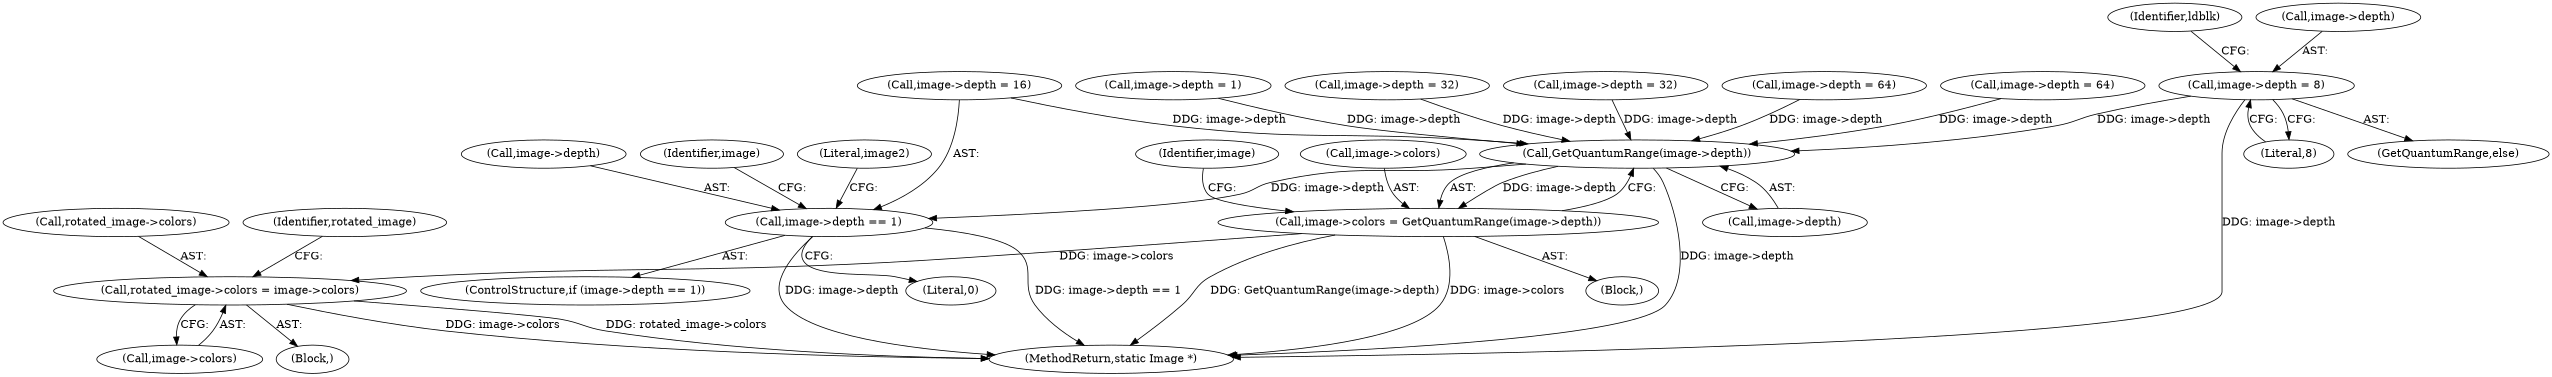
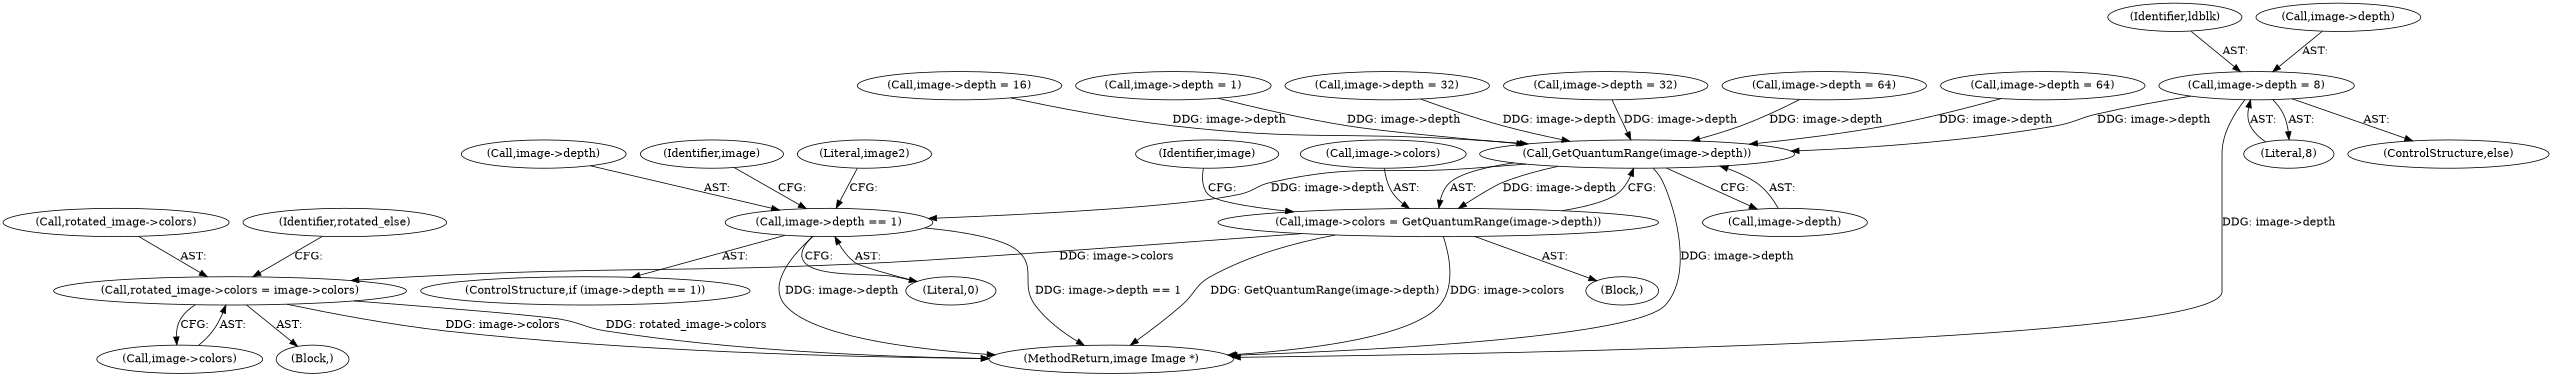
(2237, 51) -> (2237, 51)
(2265, 120) -> (2265, 120)
(2303, 120) -> (2303, 120)
(2448, 154) -> (2448, 154)
(939, 167) -> (874, 270)
(345, 222) -> (345, 222)
(1111, 359) -> (1111, 359)
